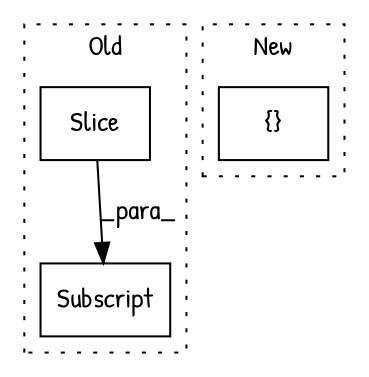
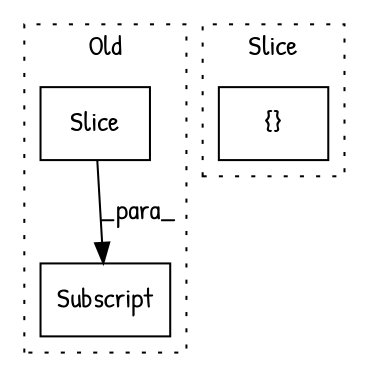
(274, 48) -> (274, 48)
